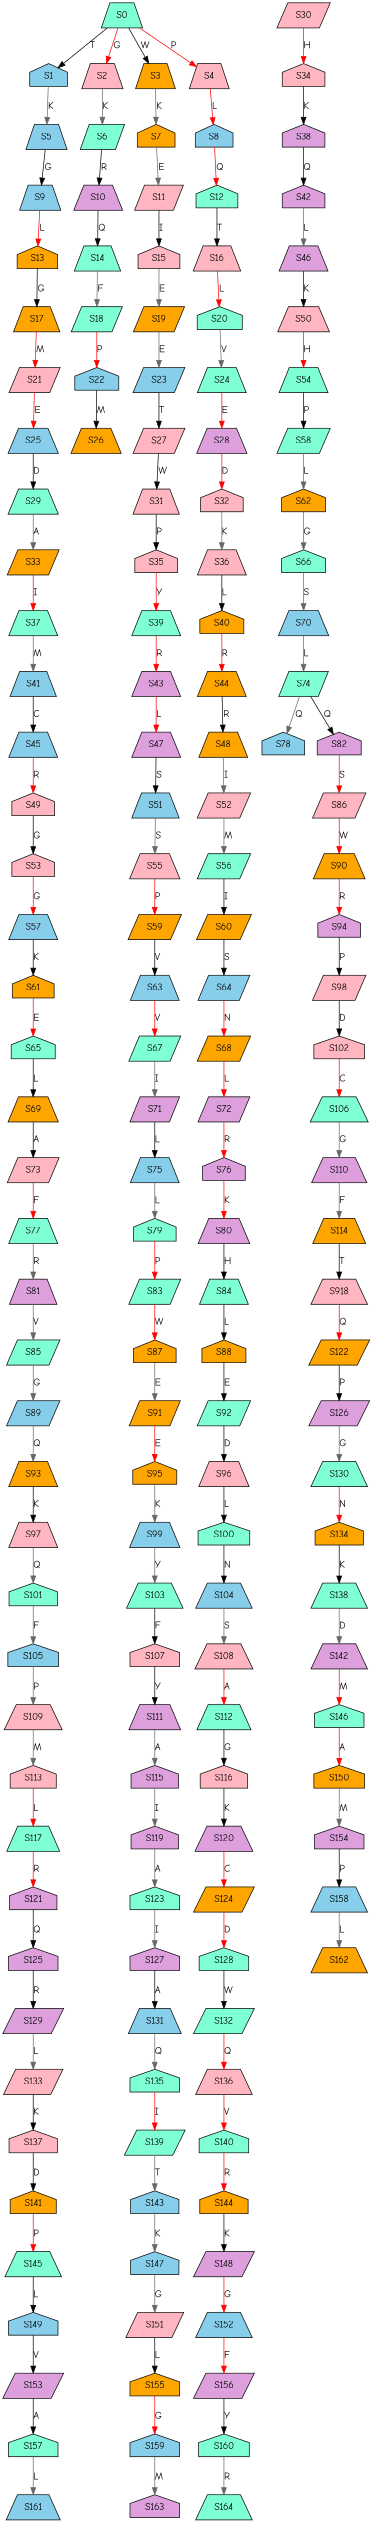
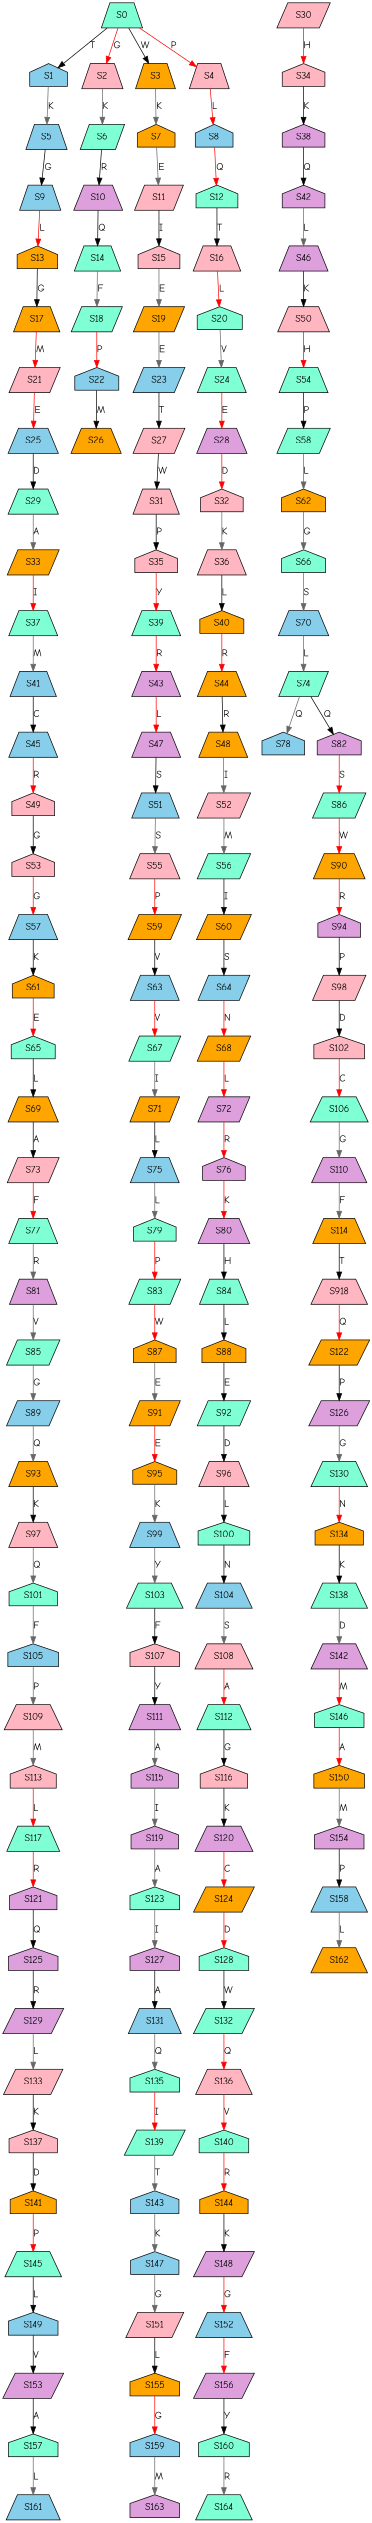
(339, 805) -> (339, 805)
(155, 1109) -> (155, 1109)
